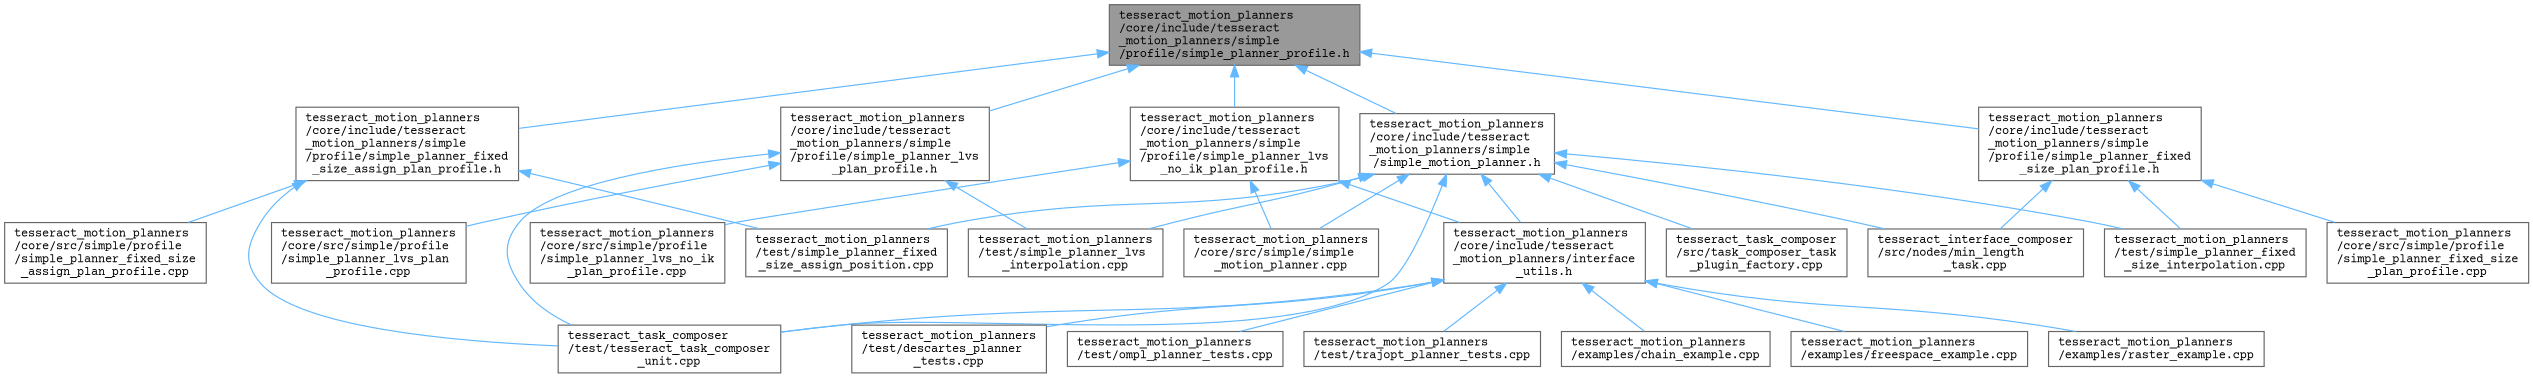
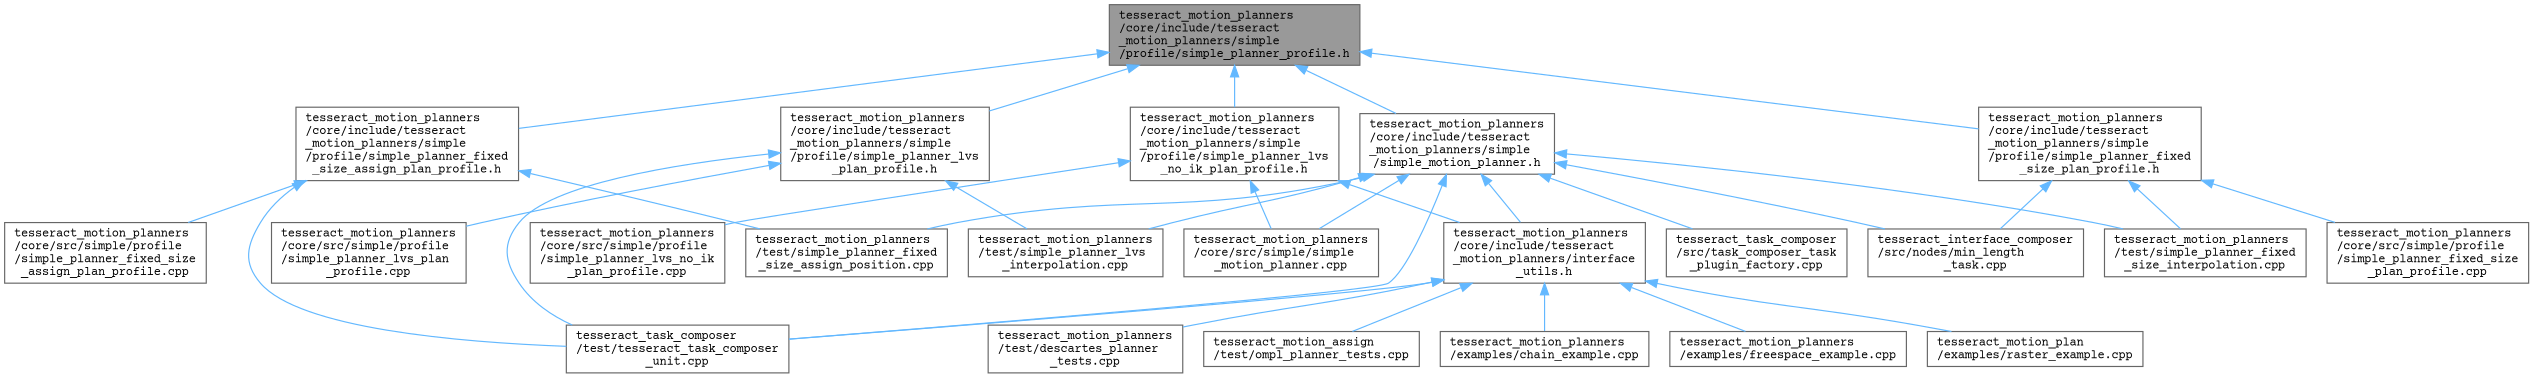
(1175, 349) -> (1312, 349)
(1422, 349) -> none
(2156, 349) -> (2035, 349)
